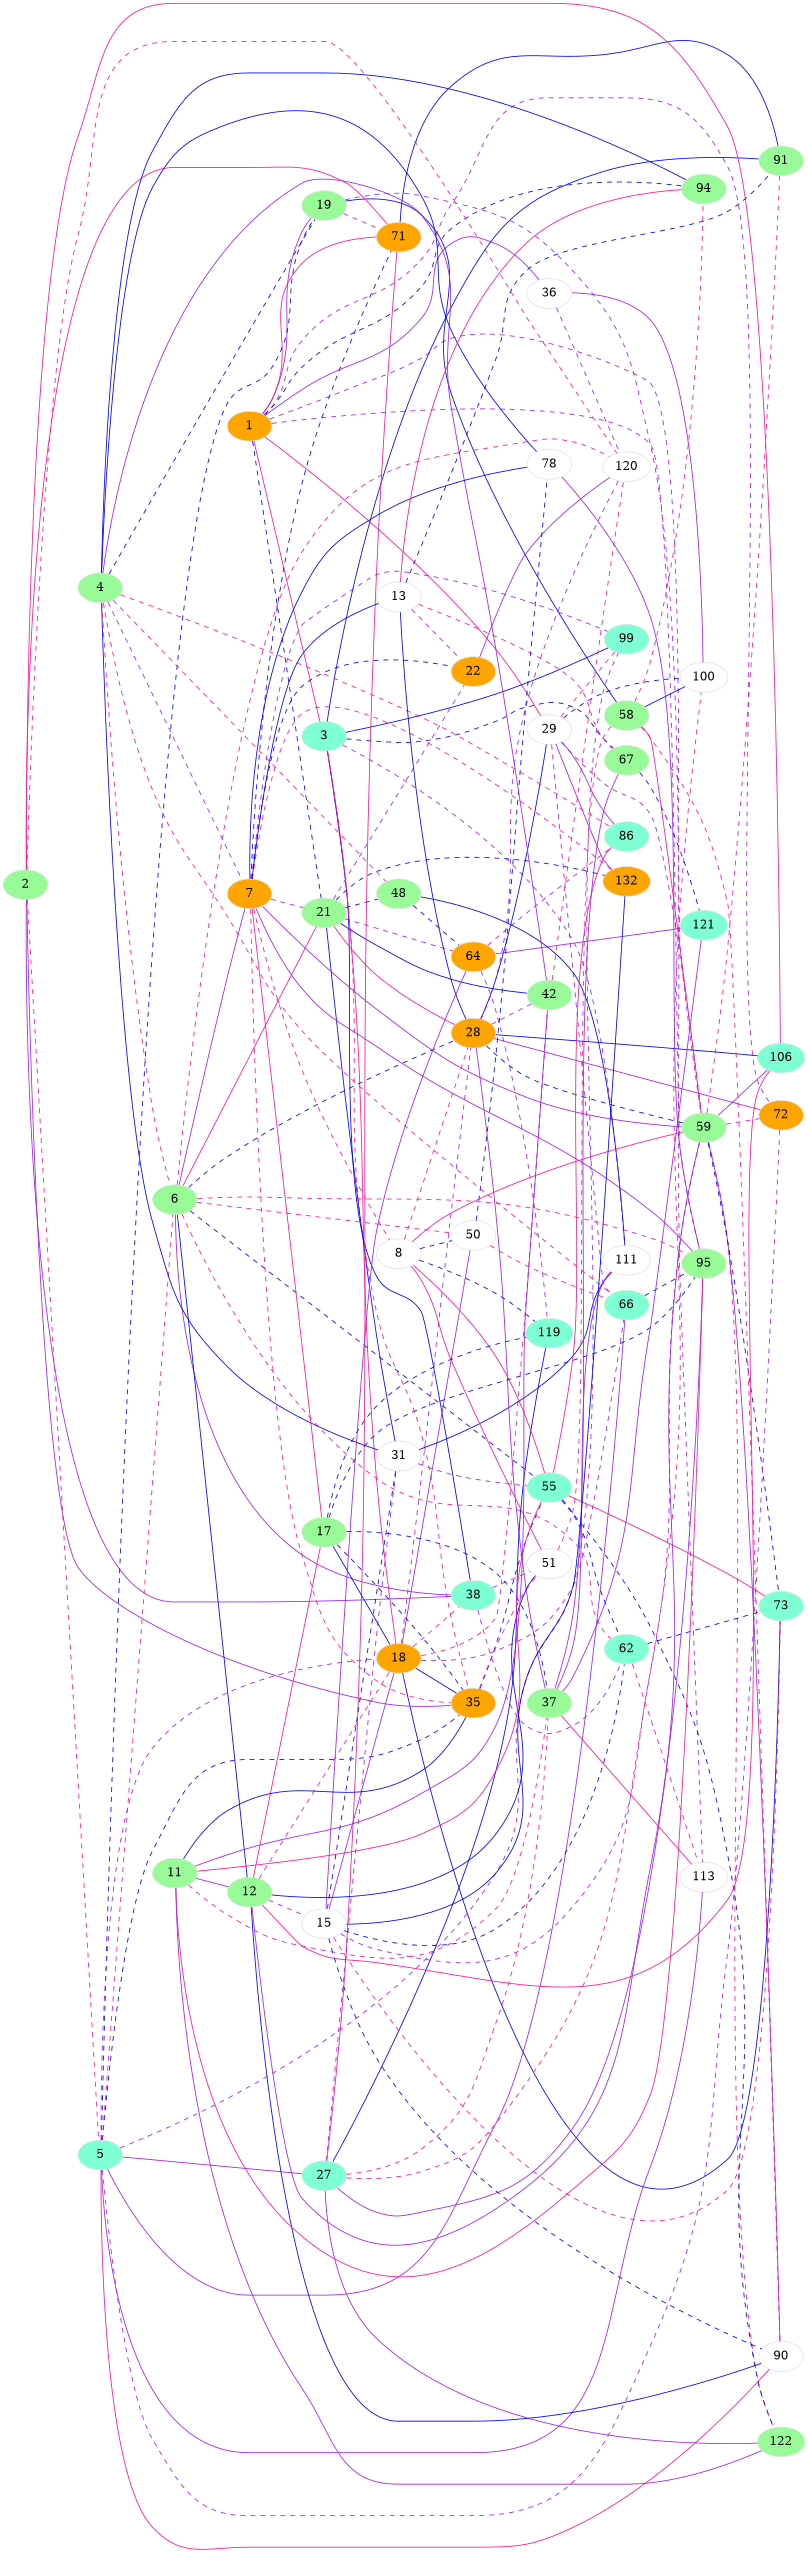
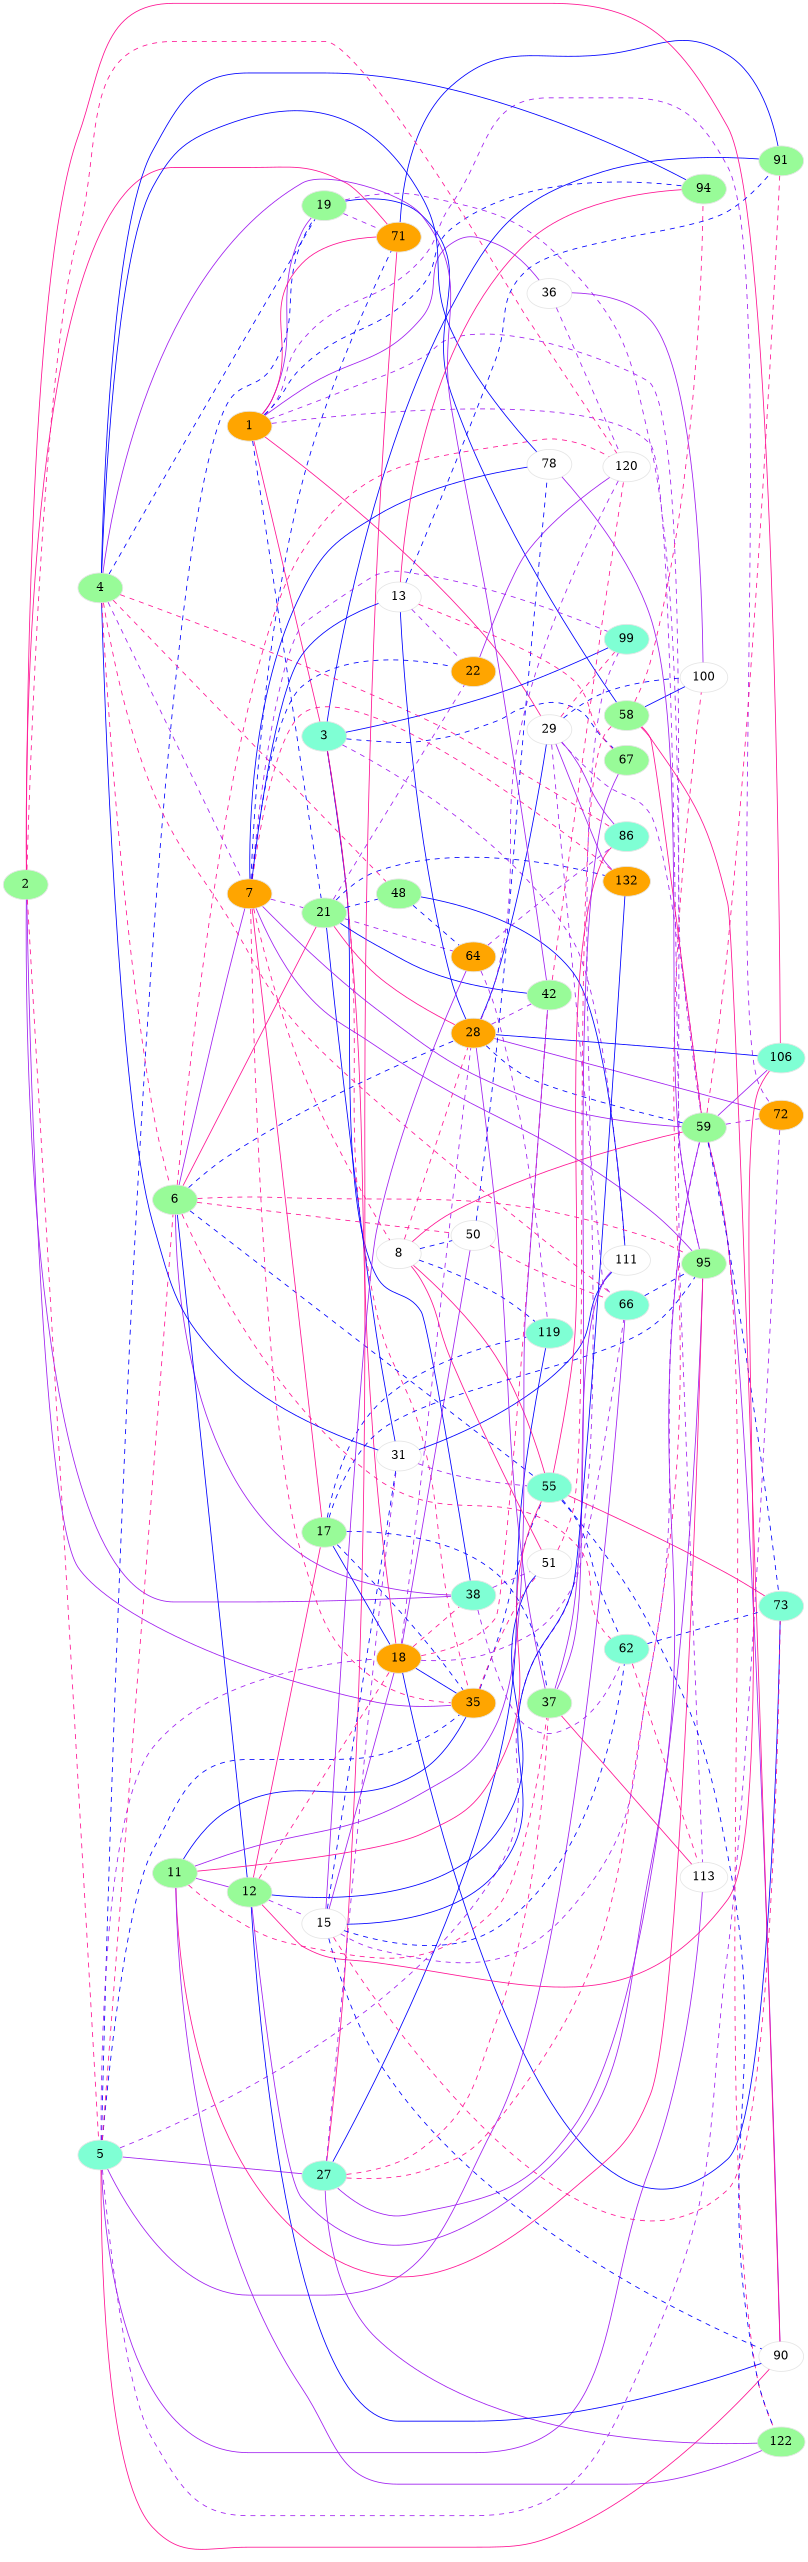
(704, 925) -> none
(743, 1237) -> (743, 1237)
